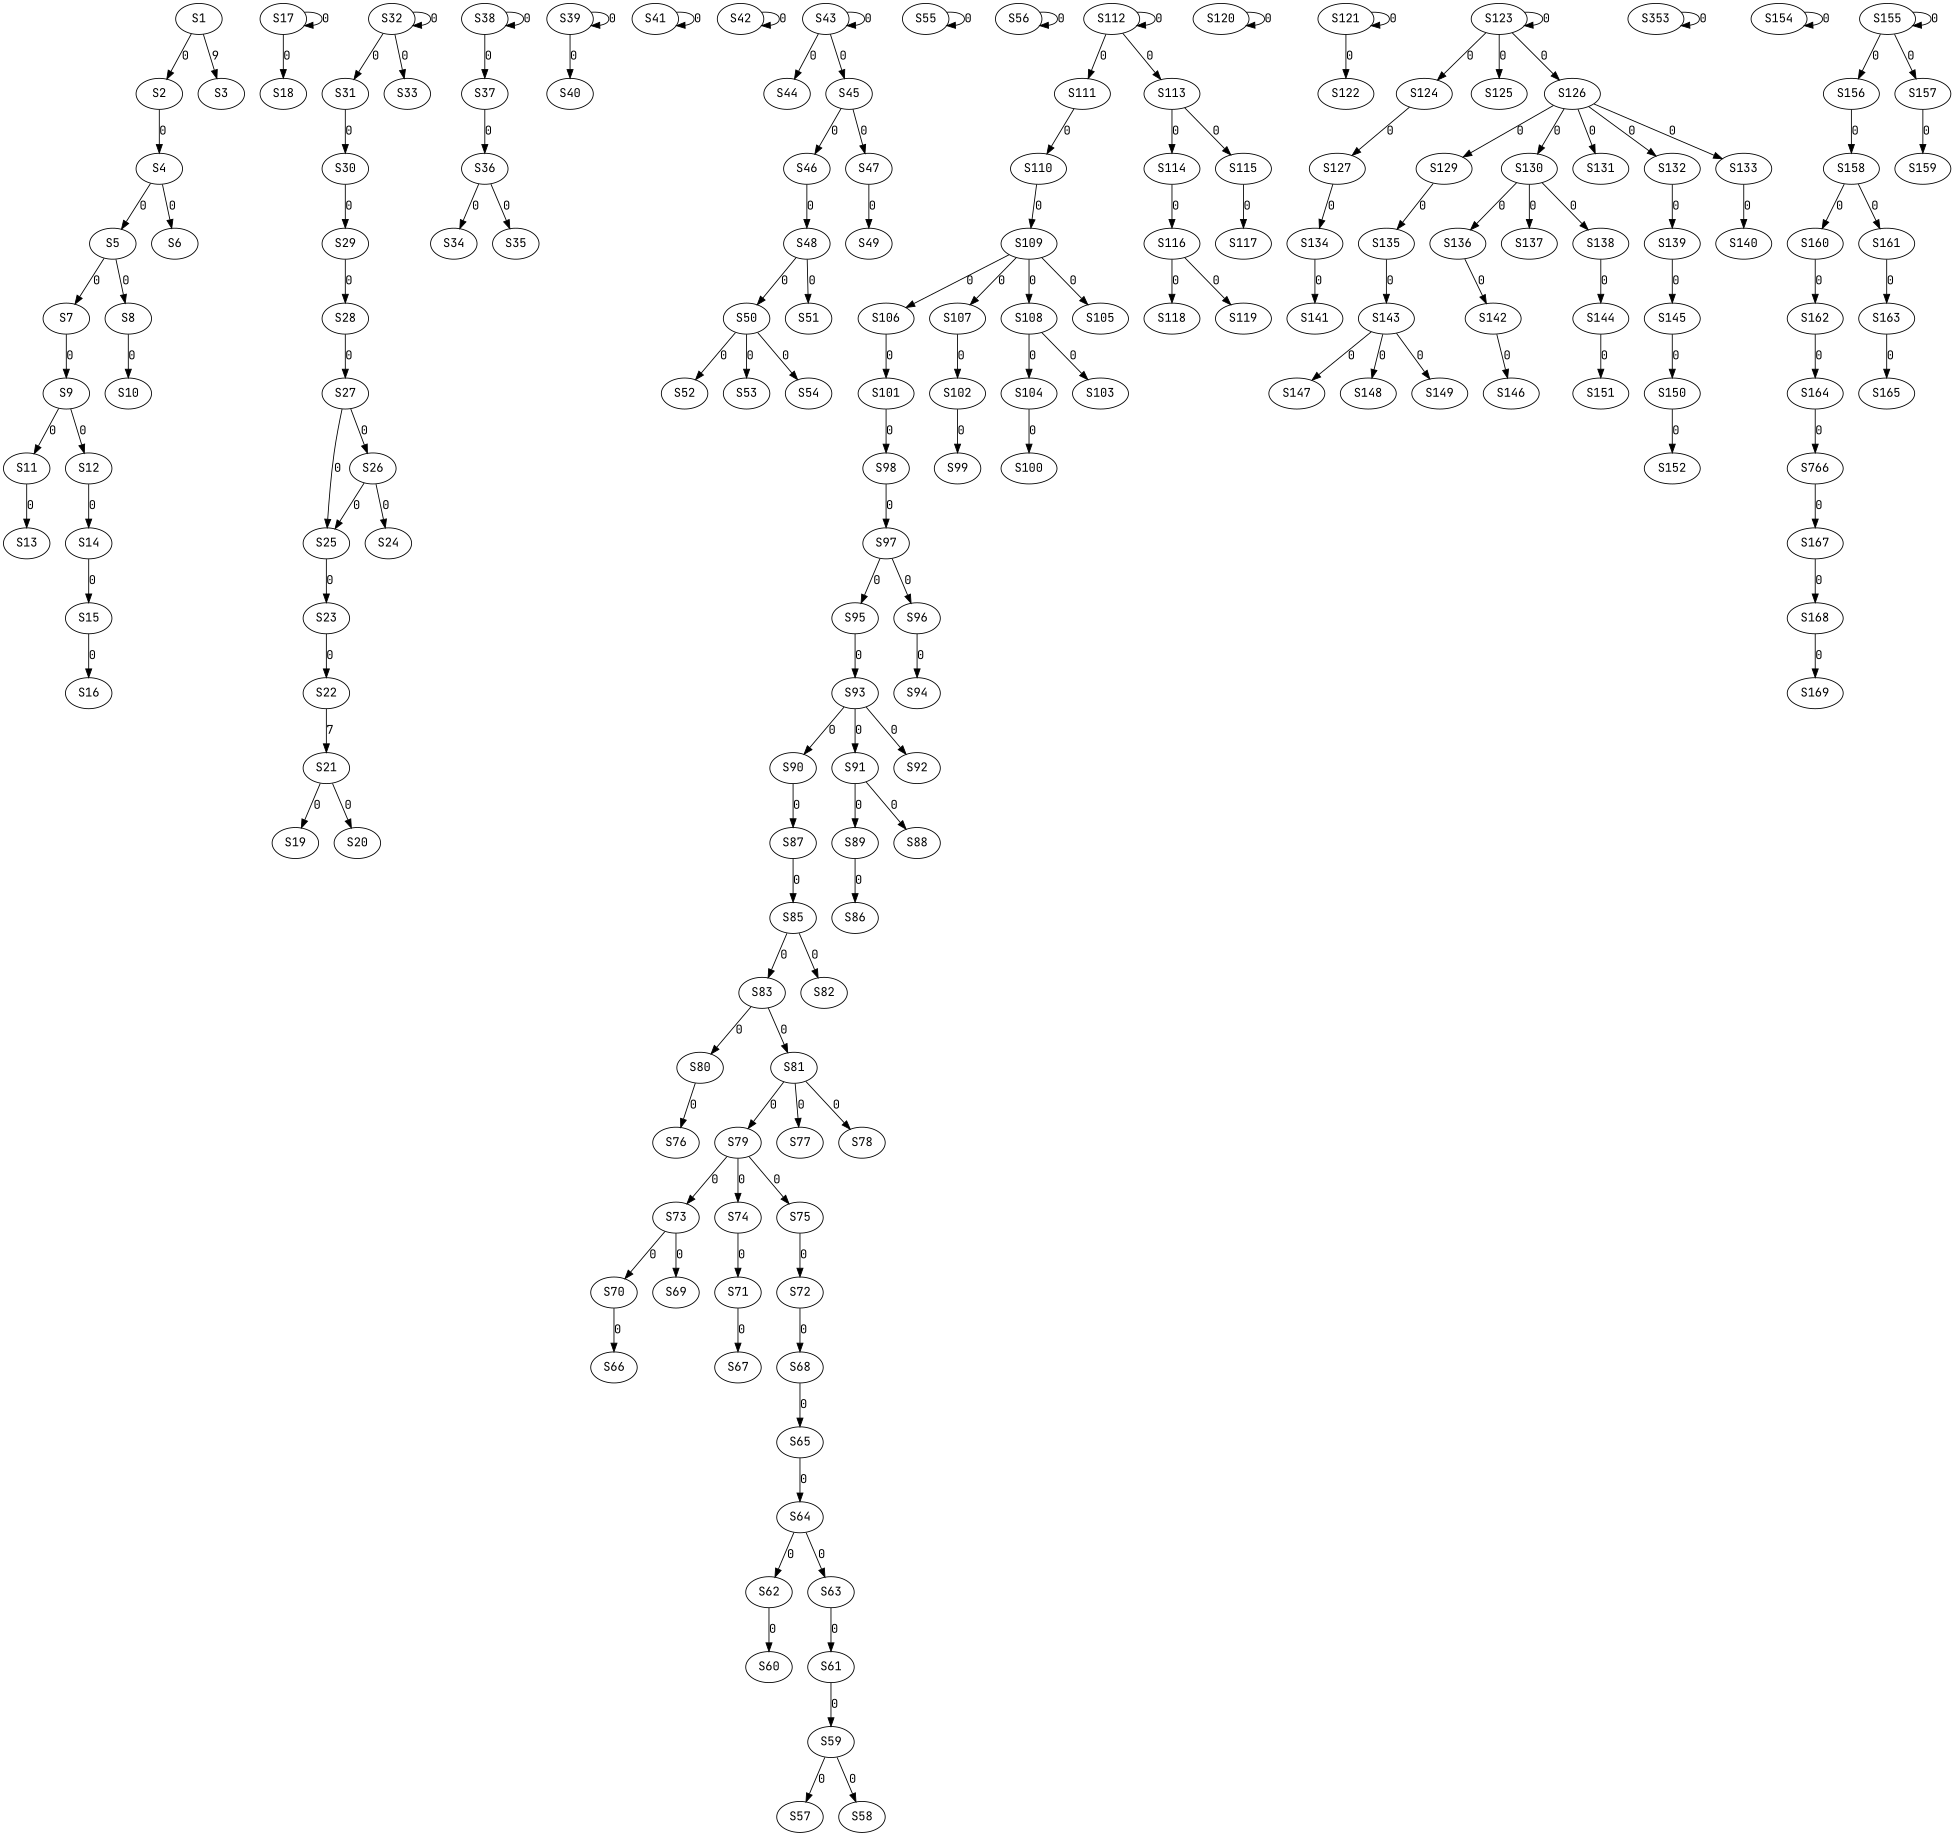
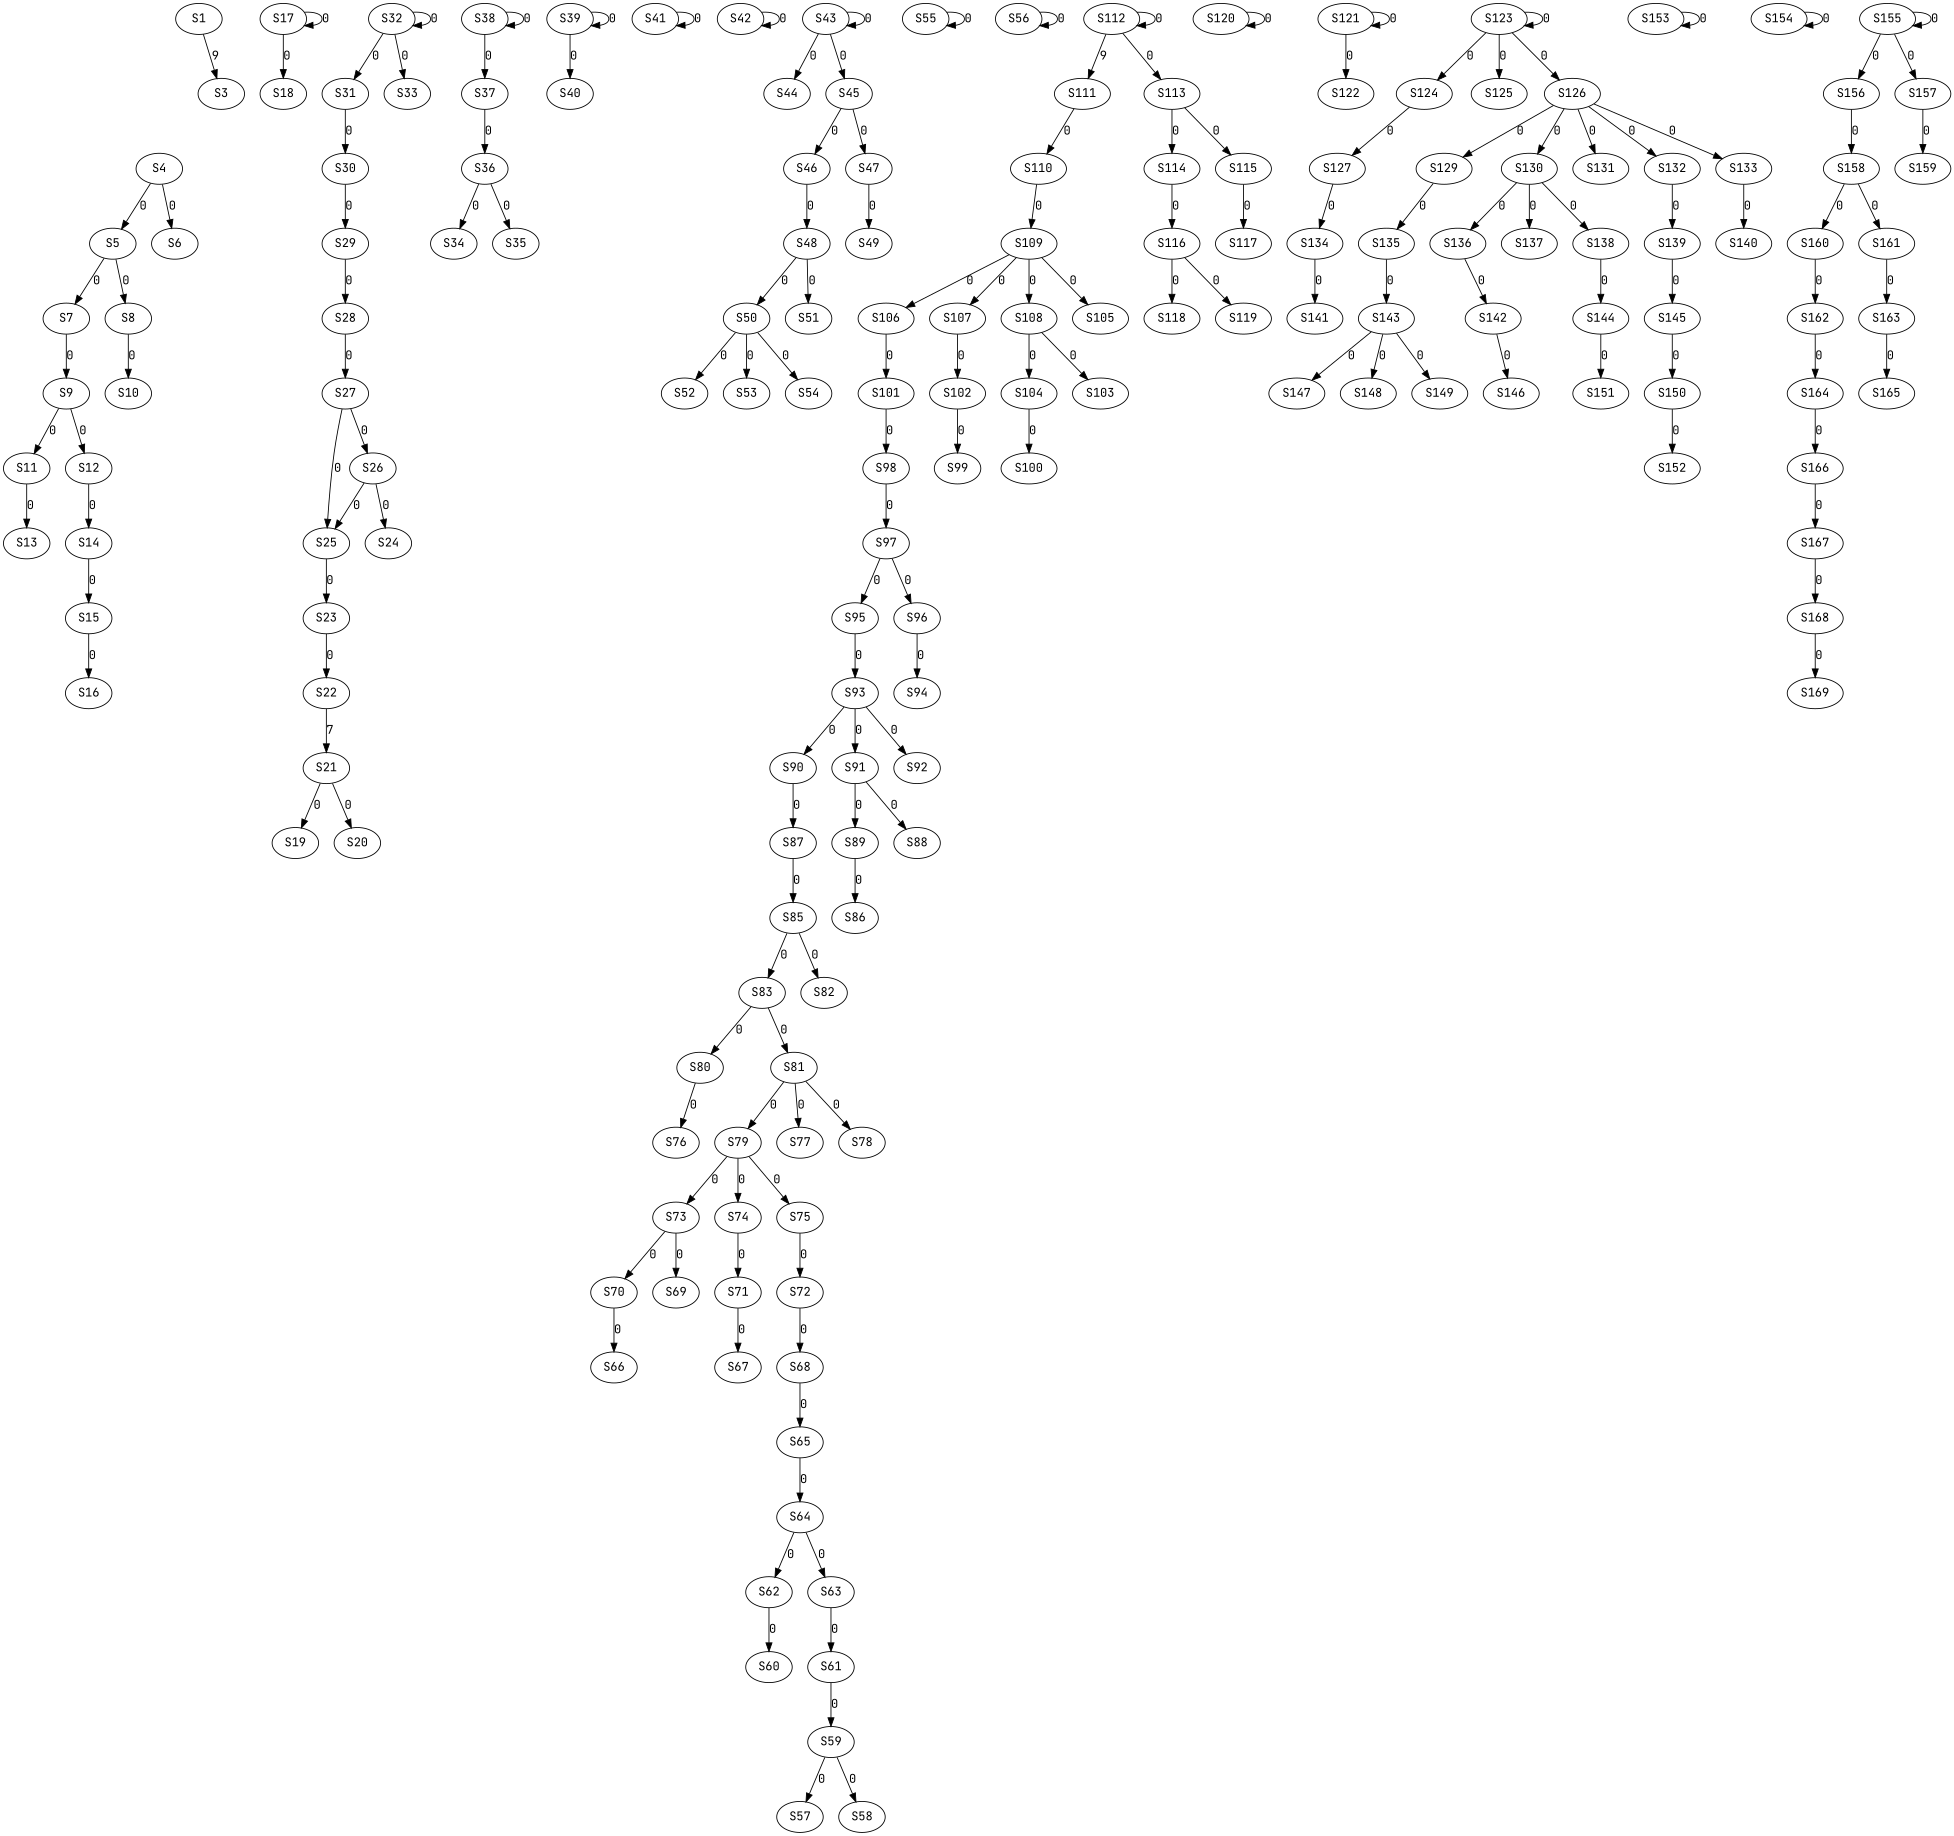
(1656, 19) -> (1656, 19)
(1104, 56) -> (1104, 56)
(159, 94) -> none
(1815, 468) -> (1815, 468)
